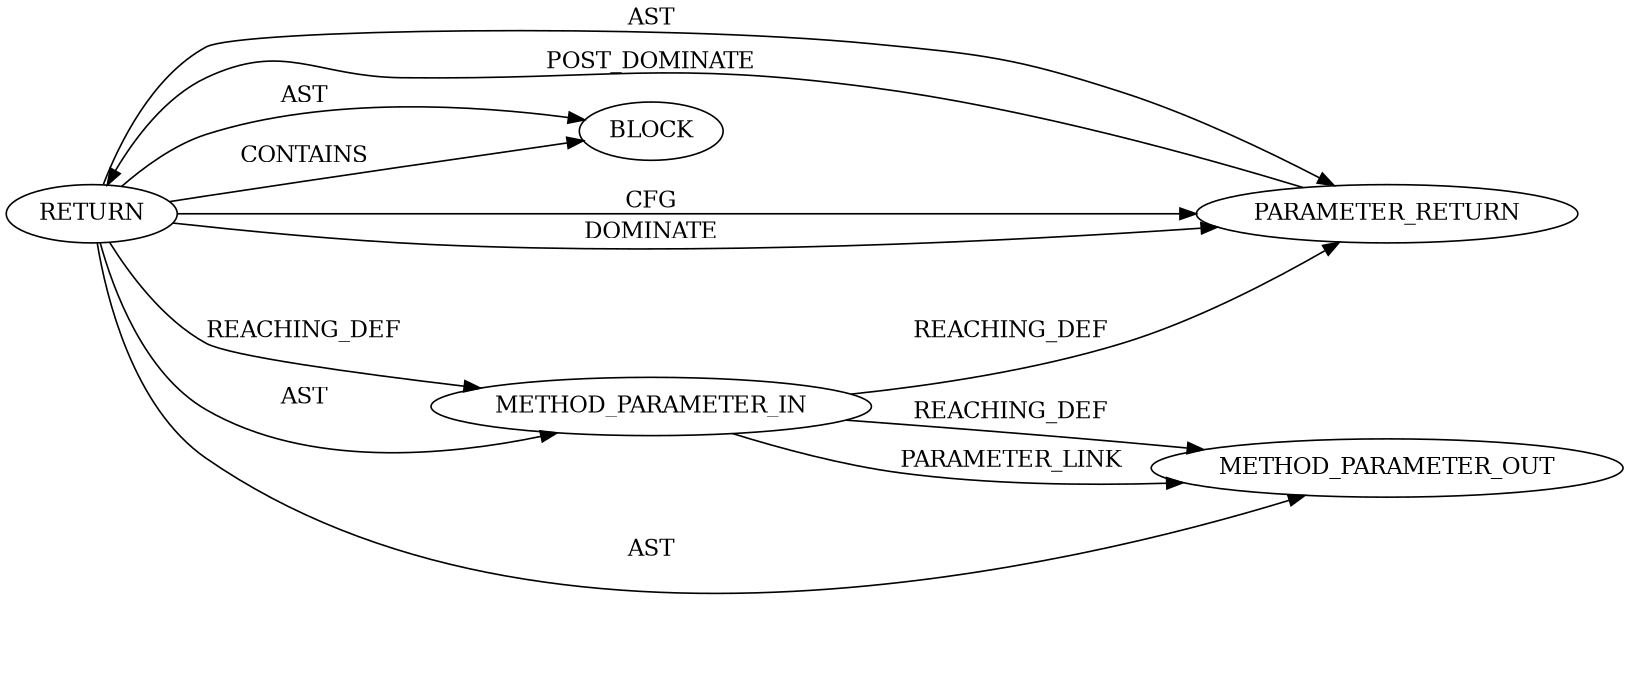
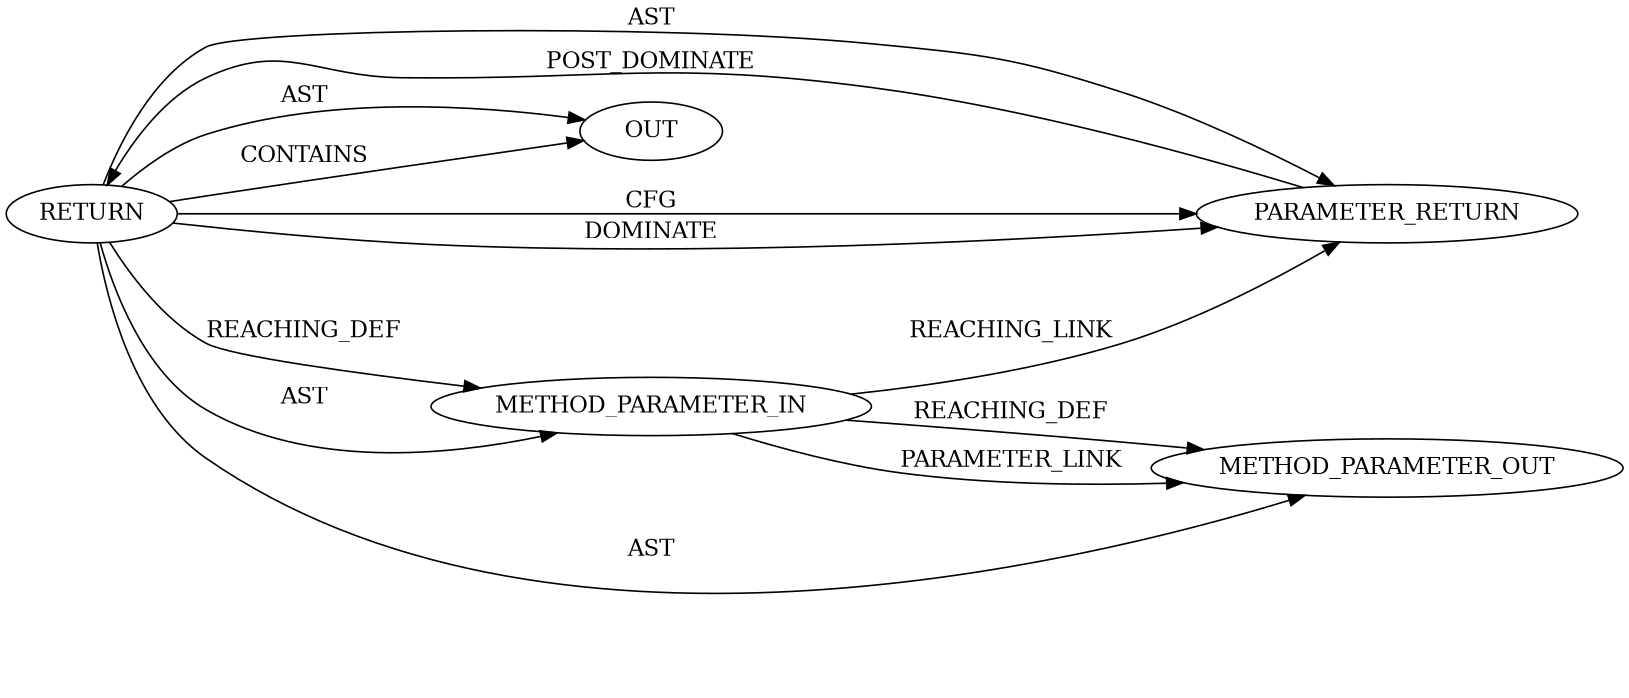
(651, 131) -> (651, 131)
(1011, 331) -> (1011, 331)
